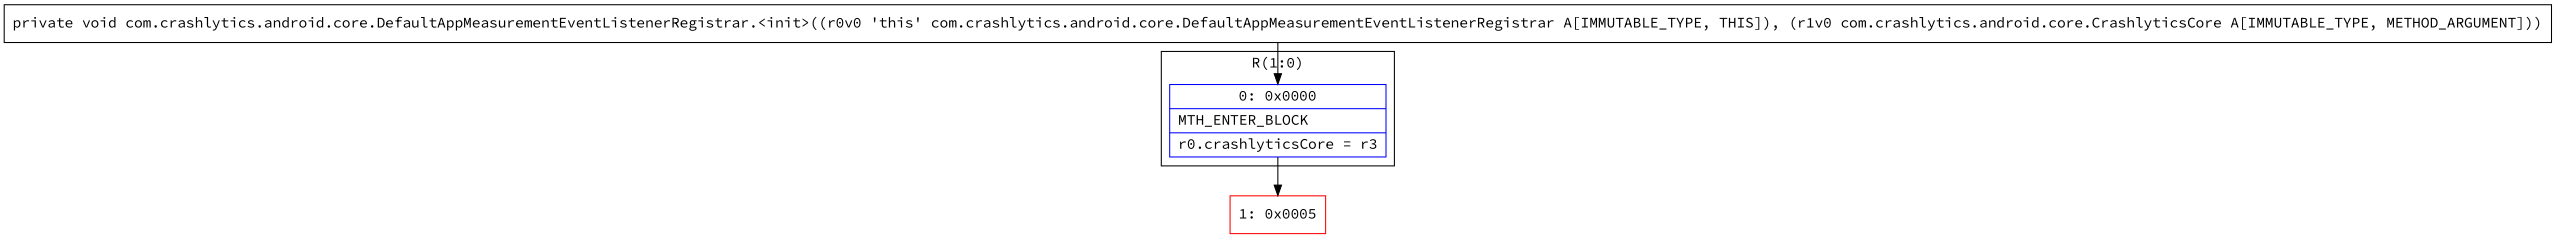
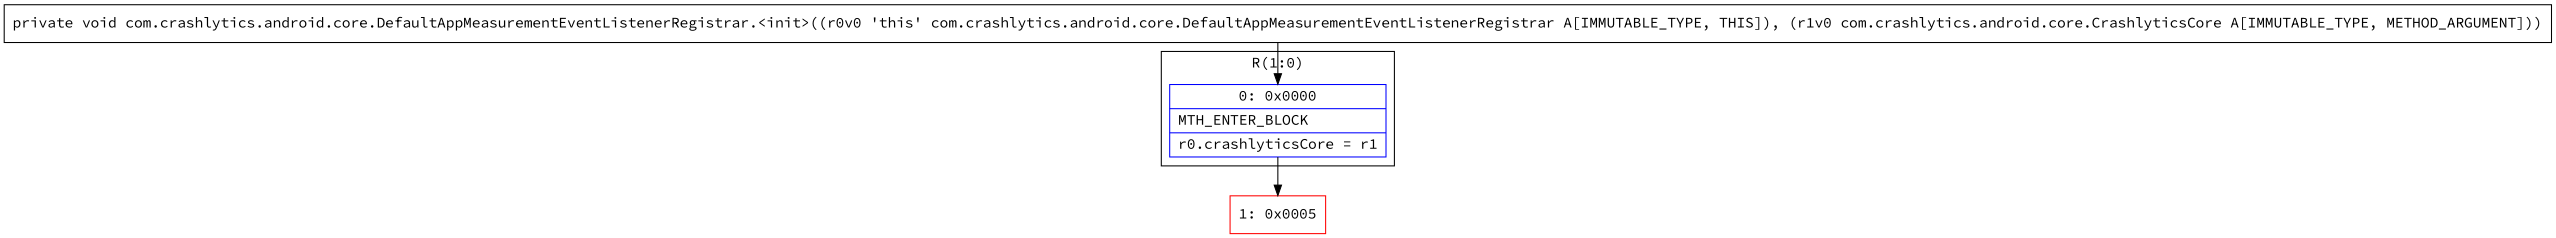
(1278, 144) -> (1278, 144)
